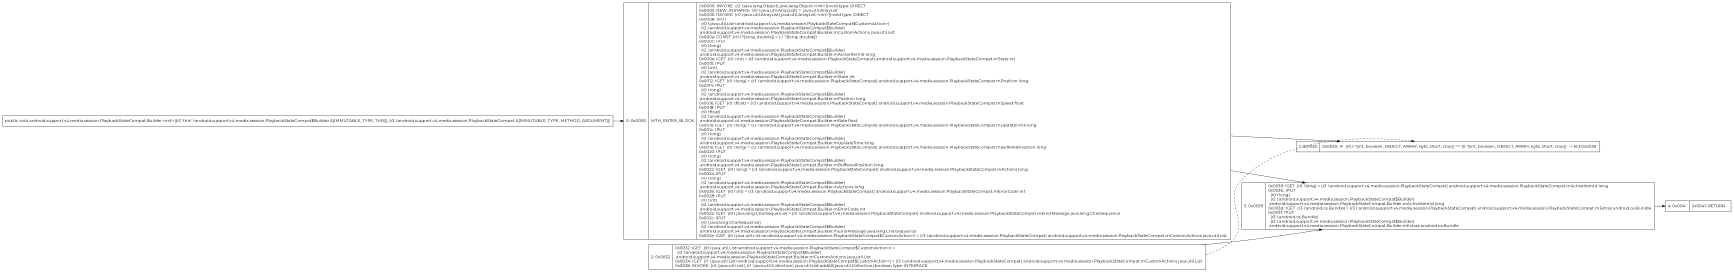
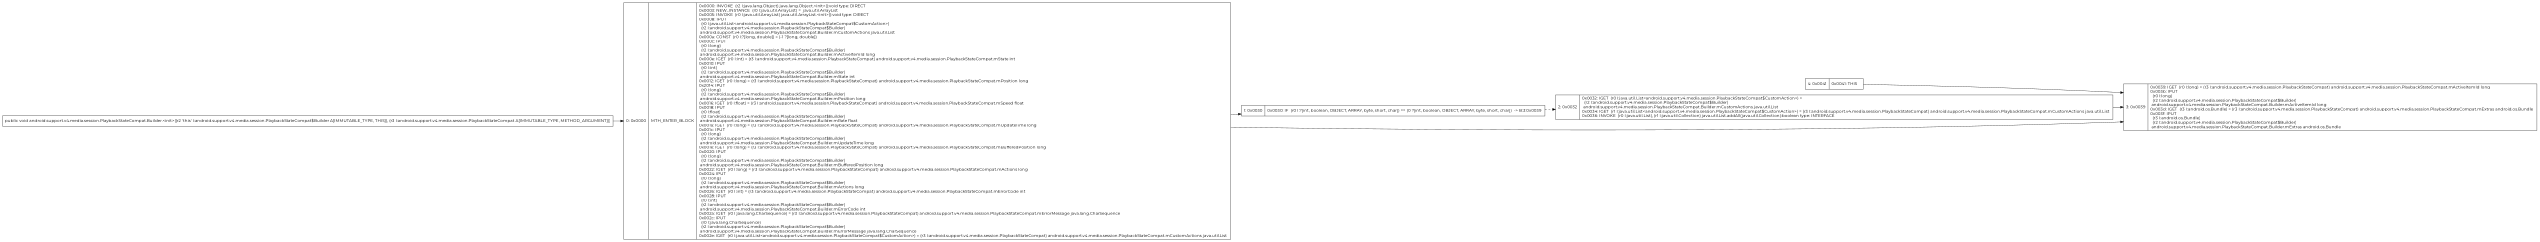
(1277, 156) -> (1549, 109)
(1659, 206) -> (1992, 88)
(1710, 206) -> (1846, 84)
